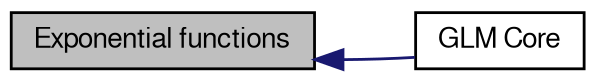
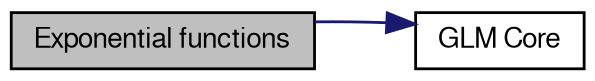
(379, 59) -> (351, 22)
